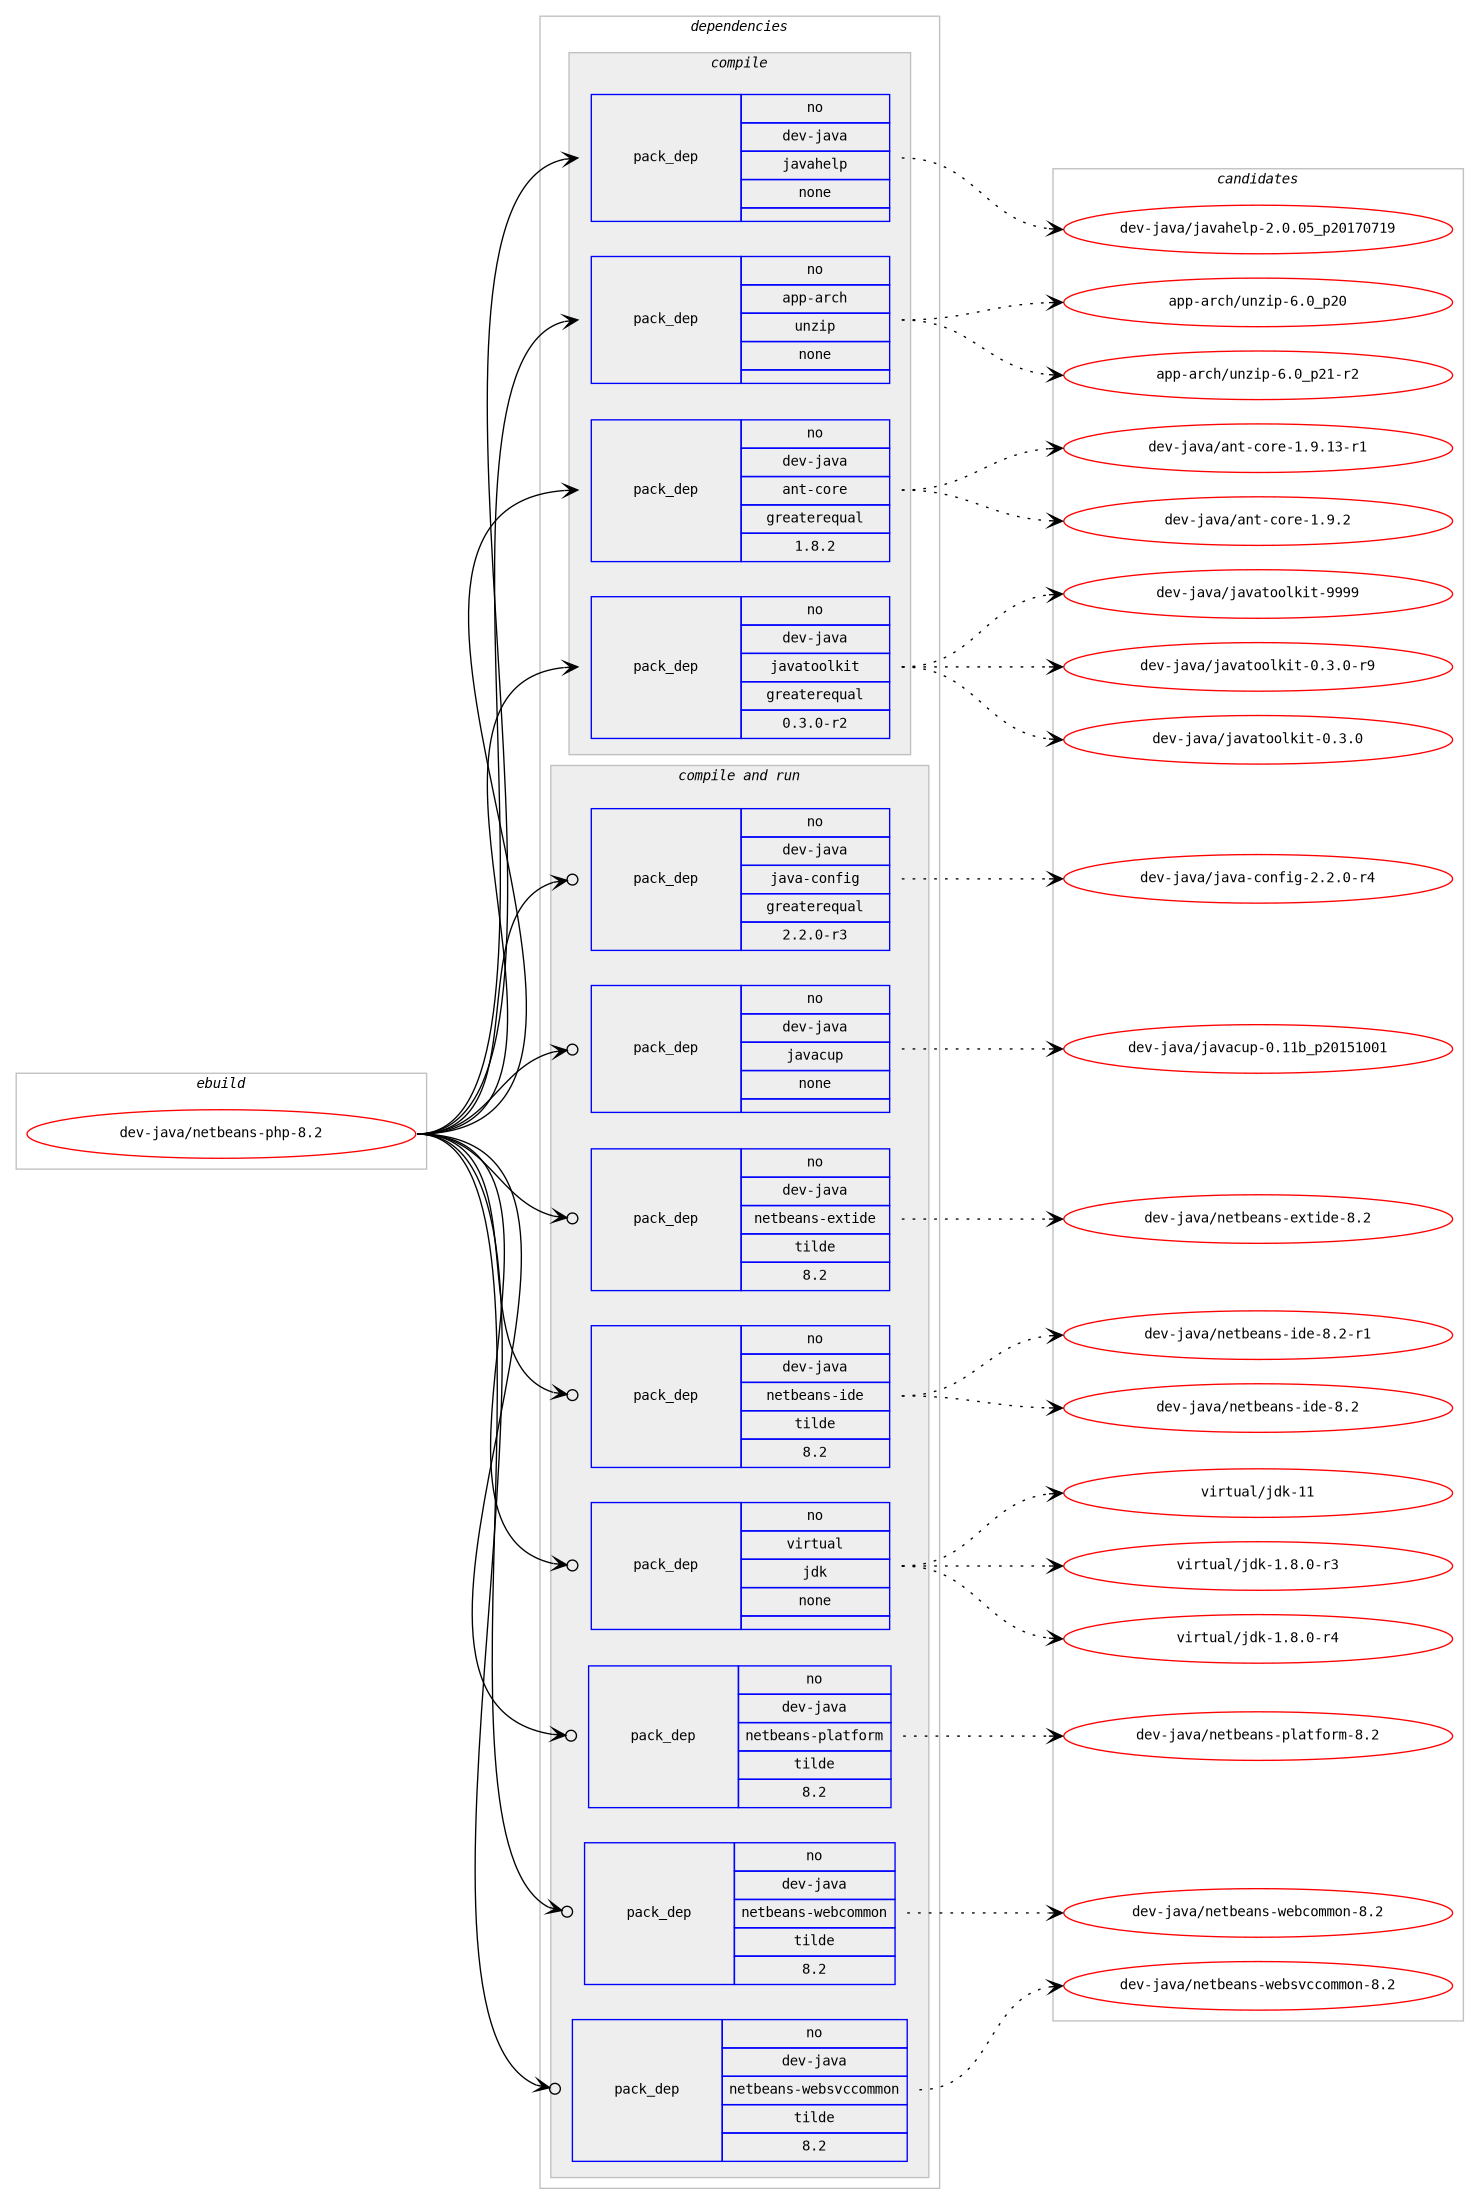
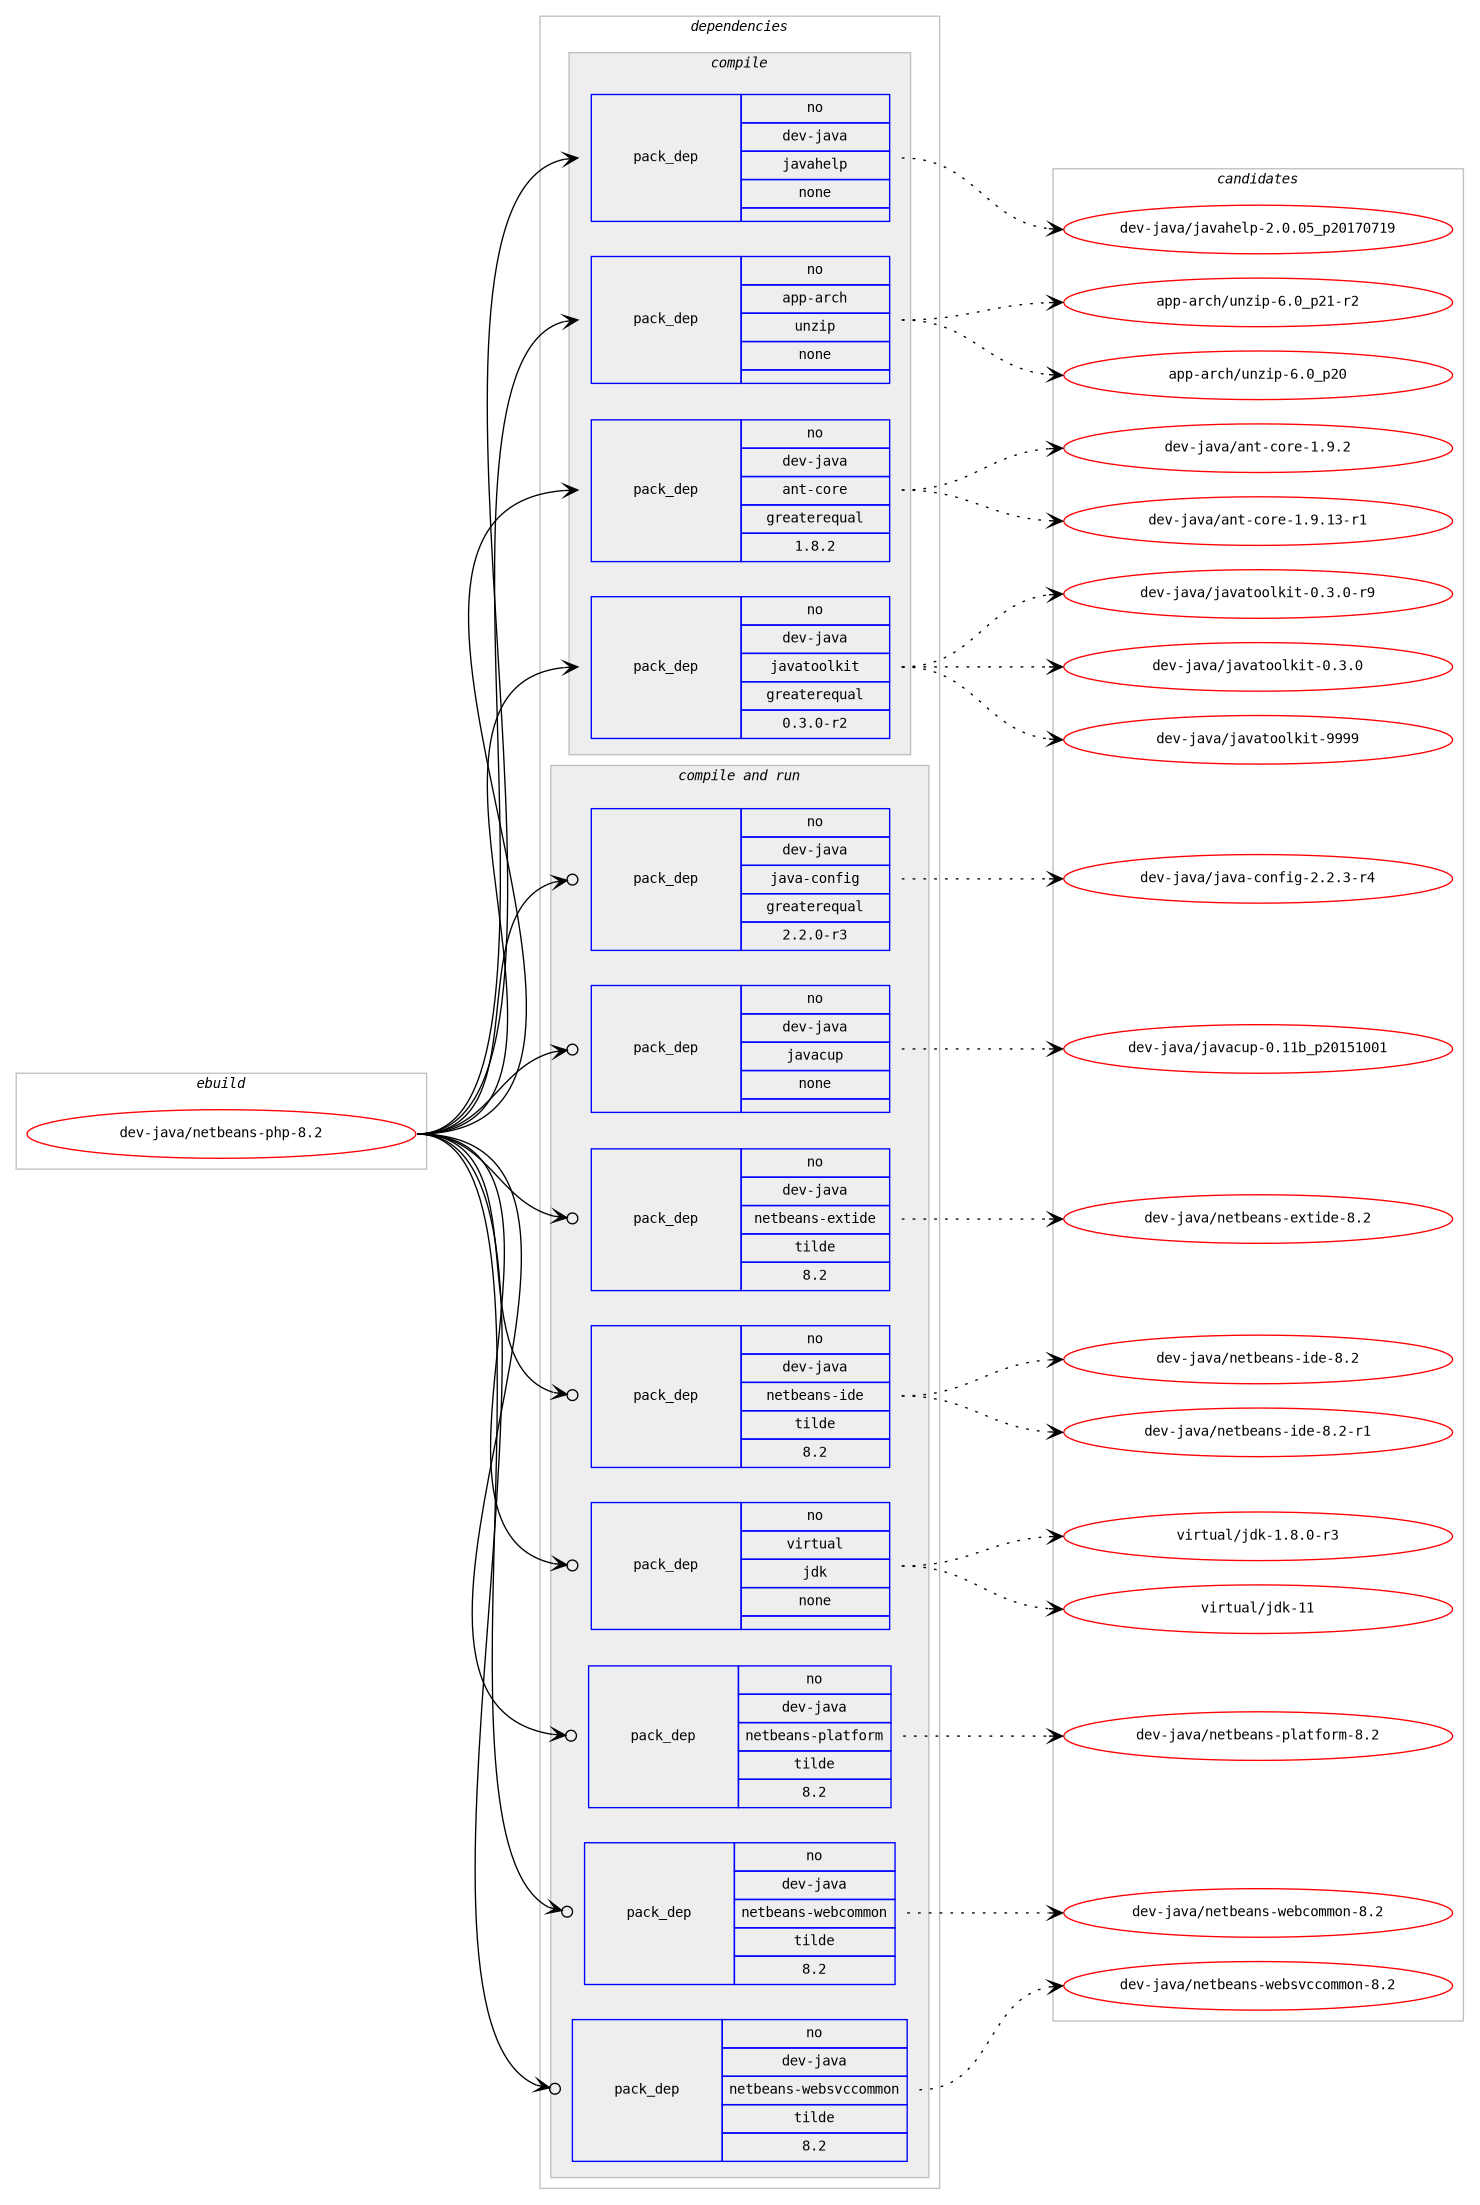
(1258, 879) -> (1258, 879)
(1258, 1639) -> none
